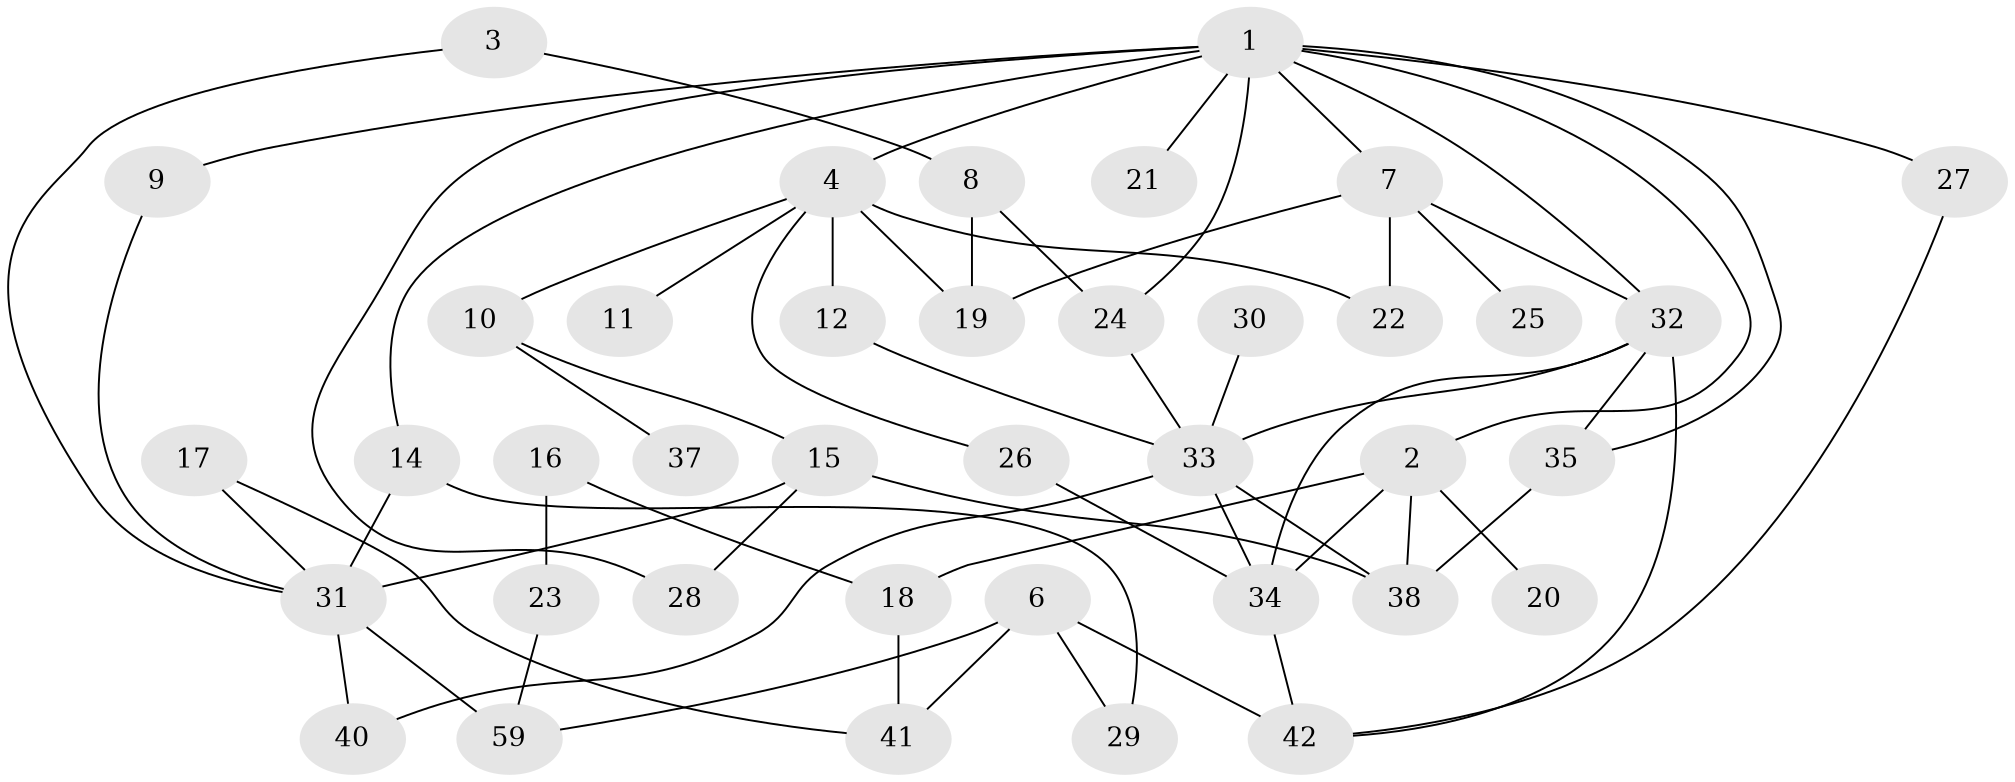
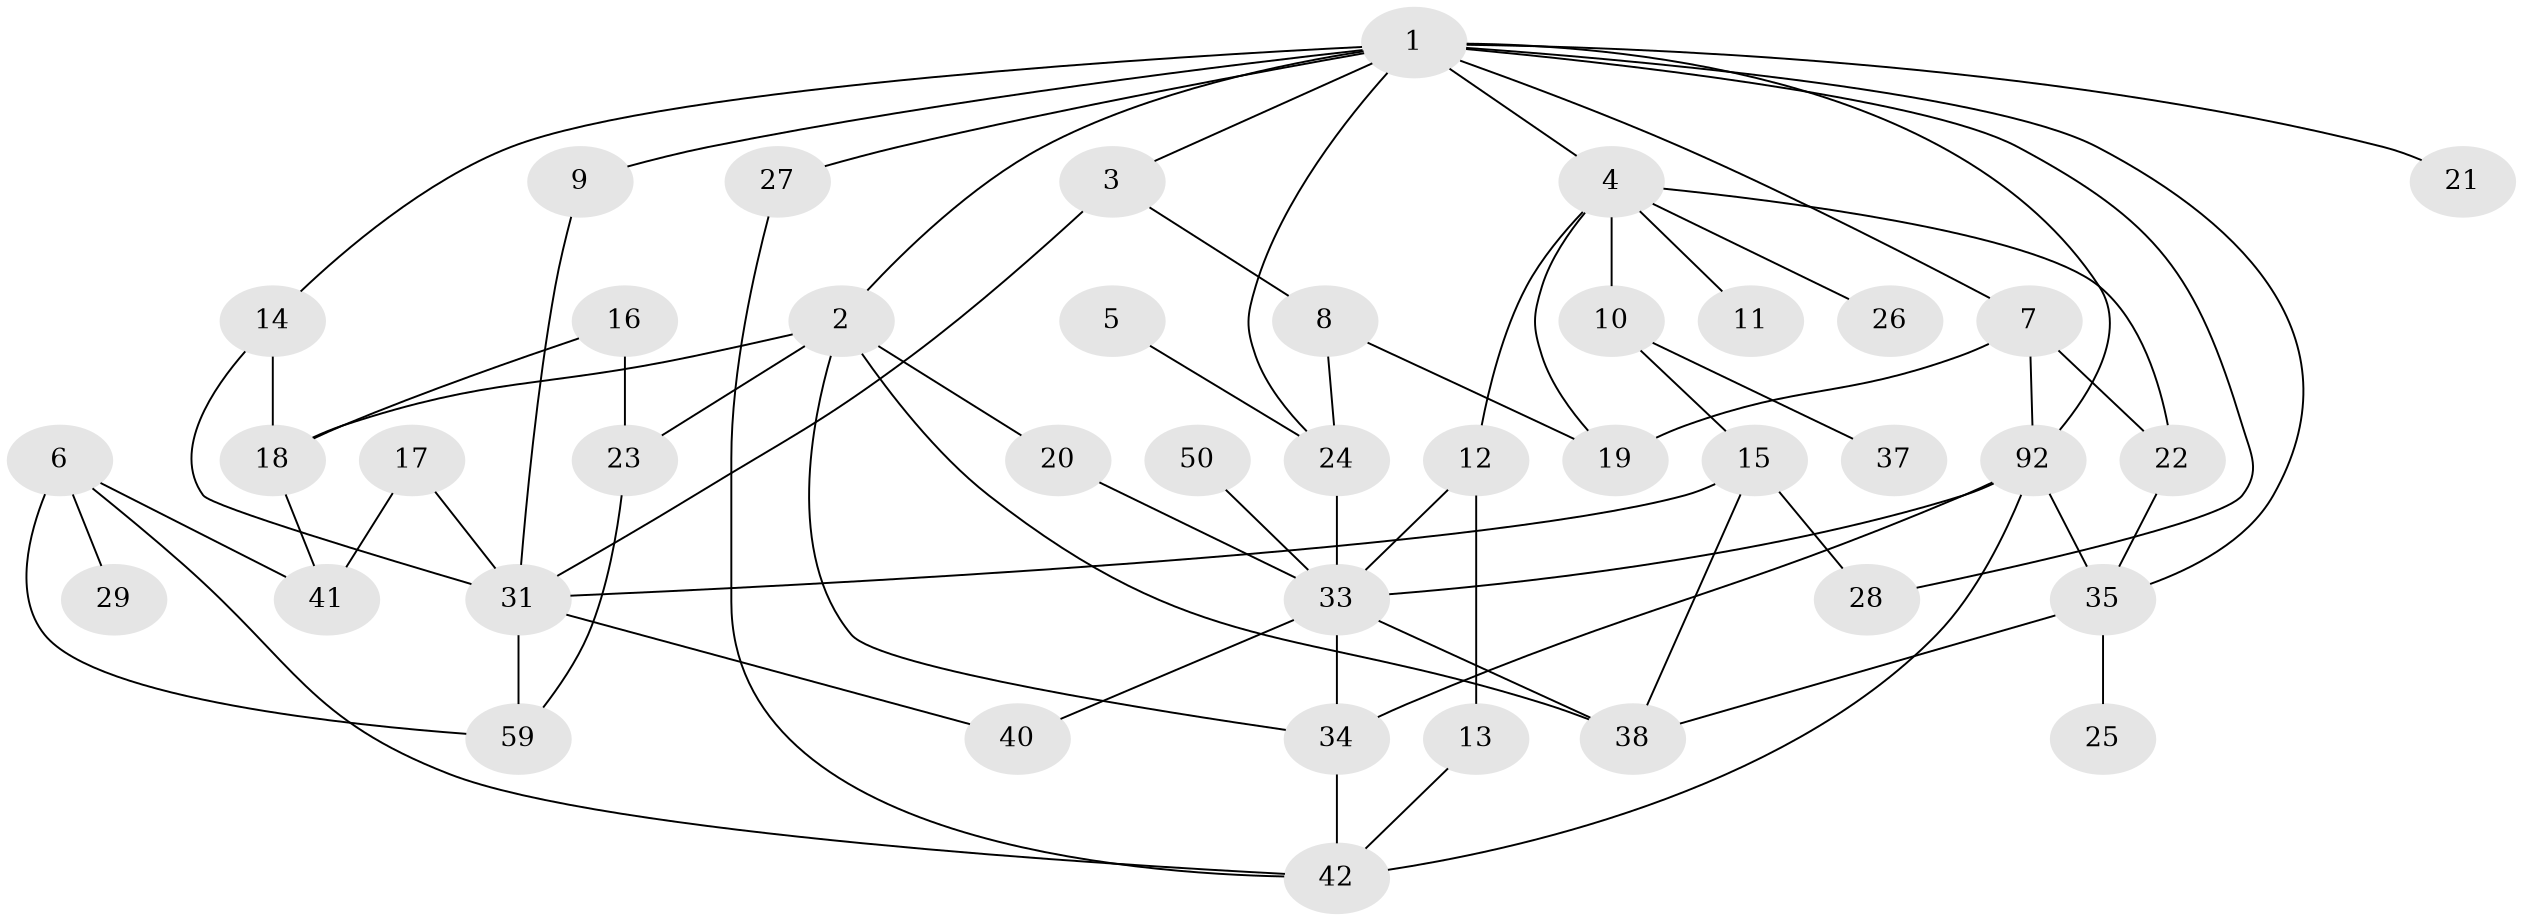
none -> (1263, 112)
(1459, 251) -> (2103, 670)
none -> (1112, 321)
(1251, 321) -> (1198, 460)
(1668, 321) -> (2033, 460)
none -> (723, 397)
(854, 508) -> (273, 391)
none -> (2143, 521)
none -> (1198, 530)
(1158, 539) -> none
none -> (1476, 739)
